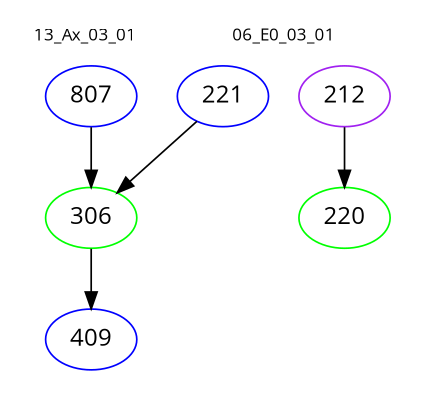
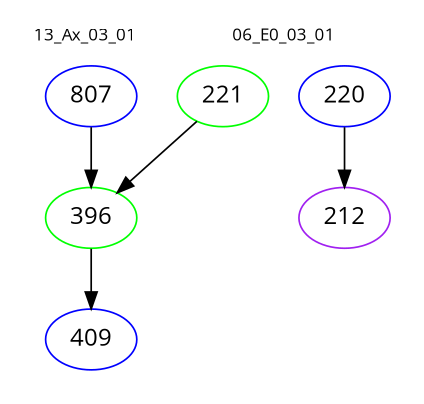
(223, 96) -> (223, 96)
(345, 149) -> (345, 149)
(91, 218) -> (91, 218)
(345, 218) -> (345, 96)
